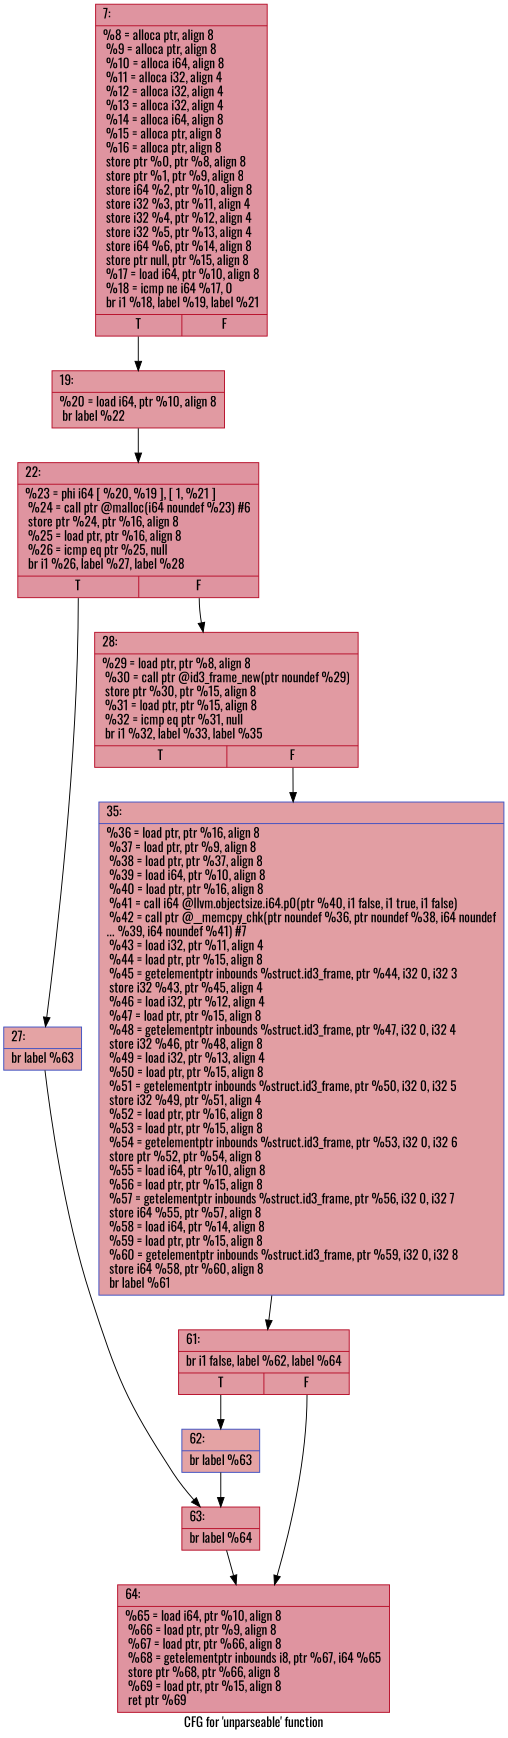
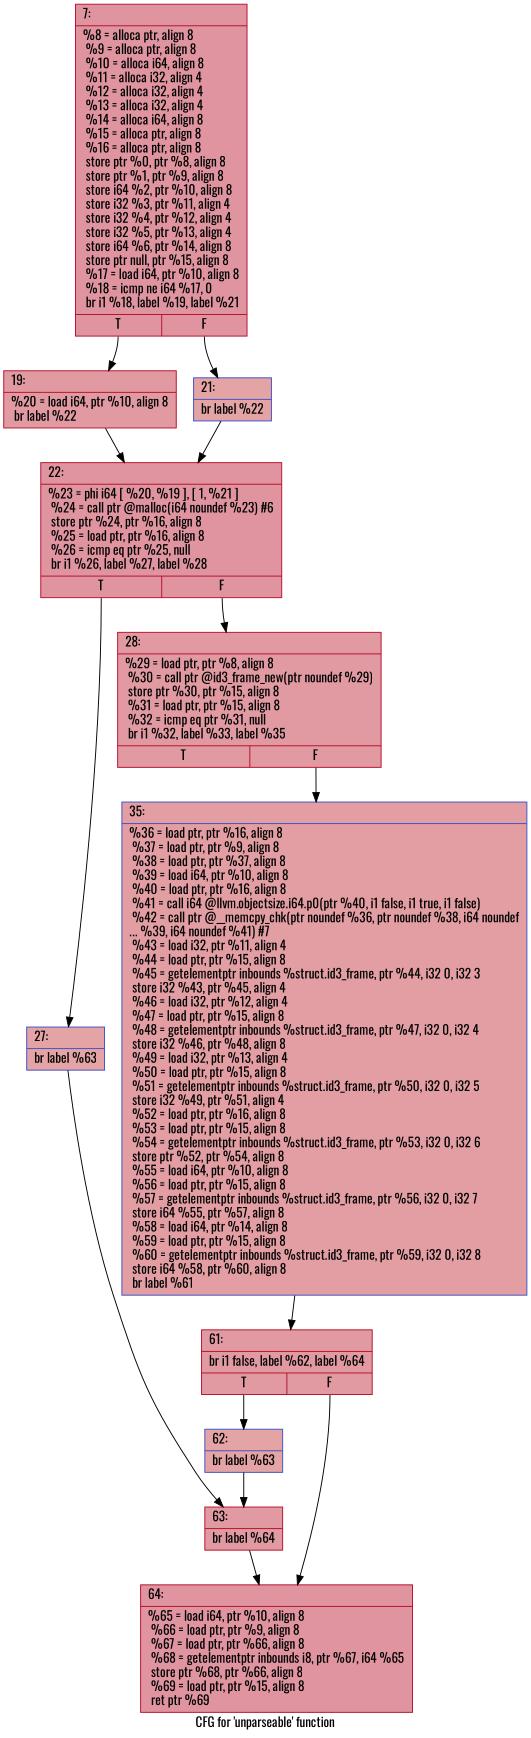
none -> (232, 399)
